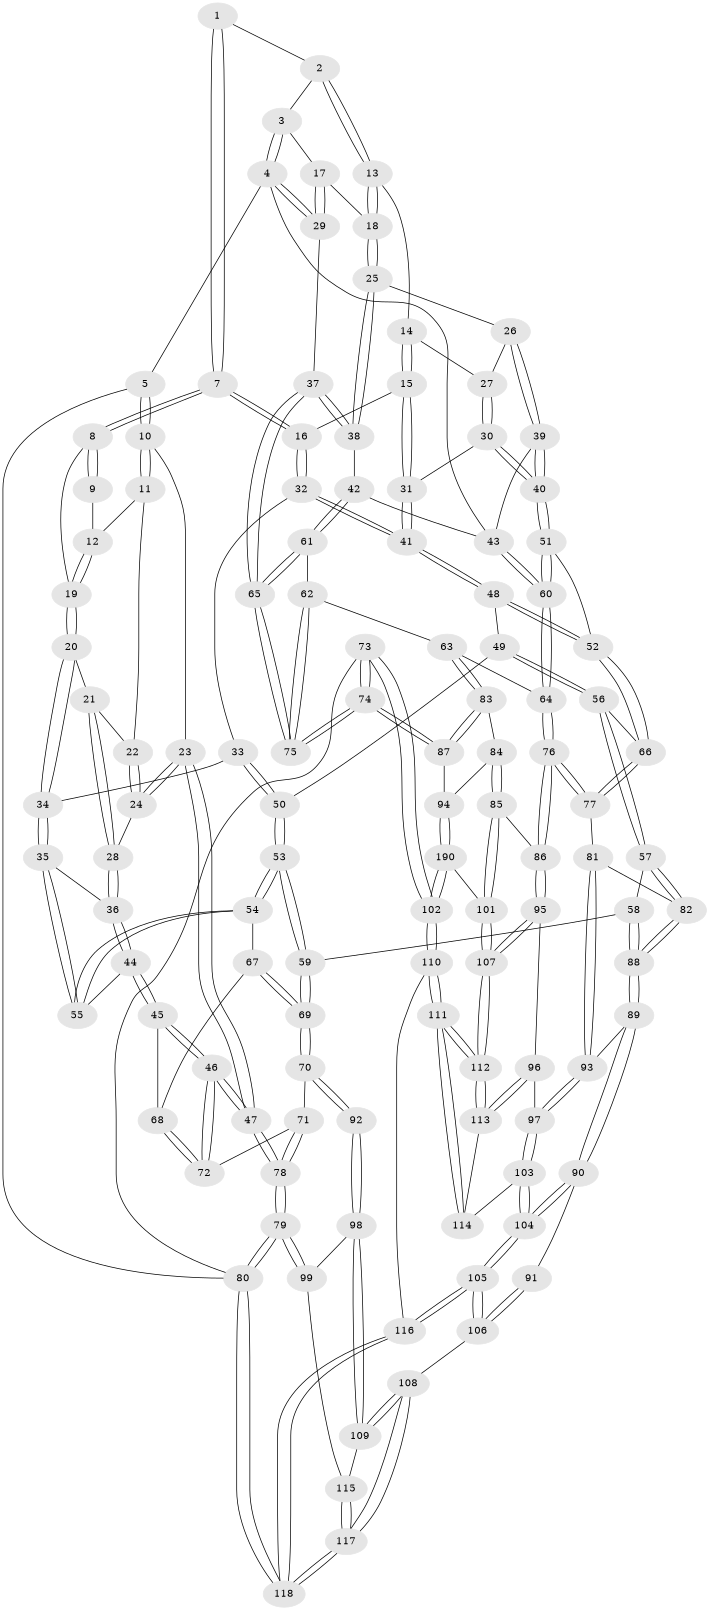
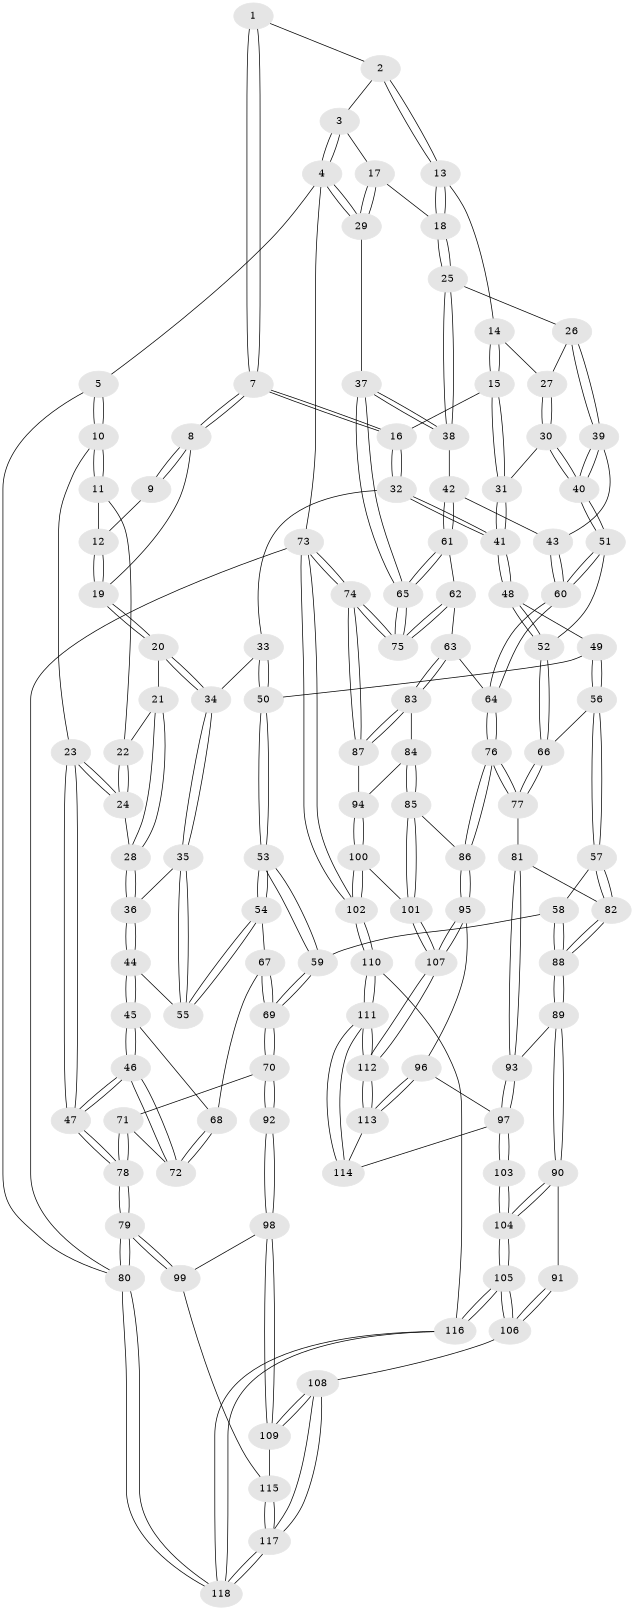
(433, 318) -> (316, 358)
(446, 858) -> (359, 858)
(493, 1200) -> (424, 1147)
